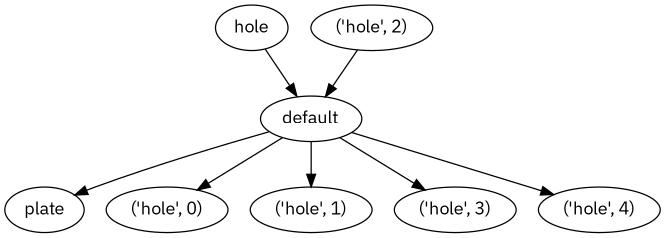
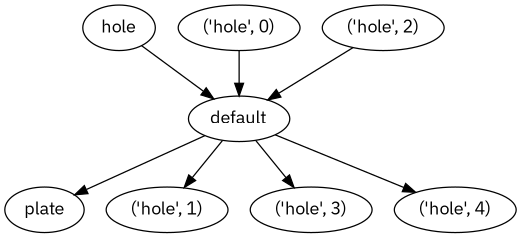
(245, 161) -> (239, 67)
